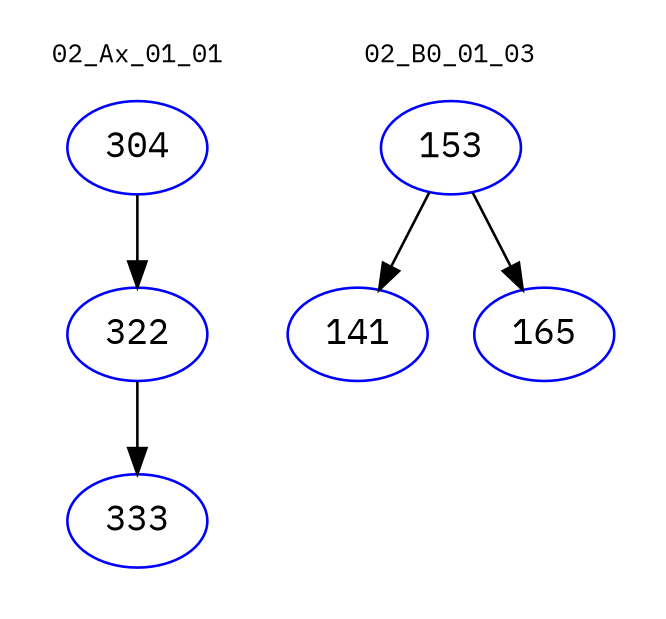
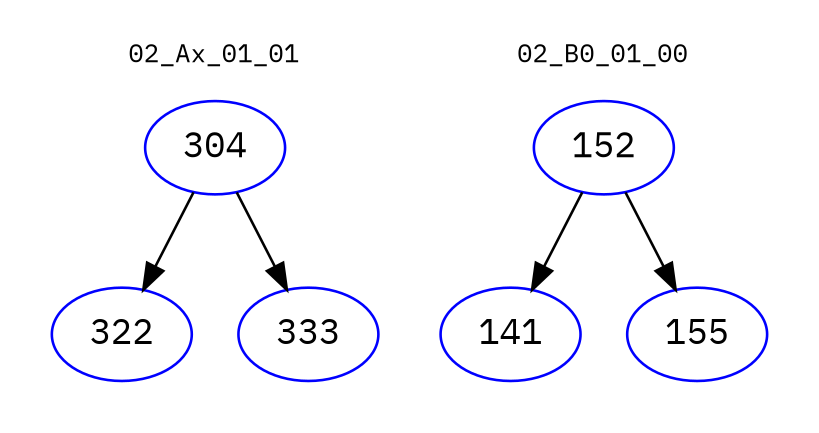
(451, 56) -> (604, 56)
(451, 148) -> (604, 148)
(544, 334) -> (697, 334)
(137, 415) -> (256, 229)
